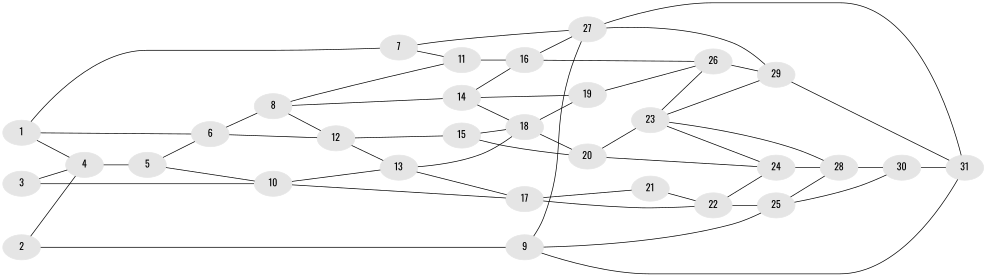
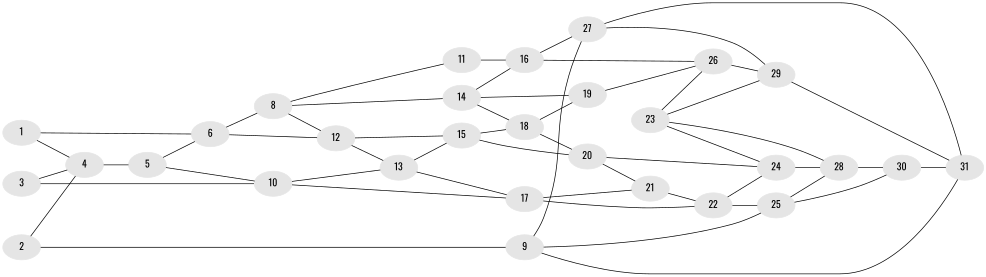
(399, 48) -> none
(619, 138) -> (619, 173)
(467, 159) -> (430, 152)
